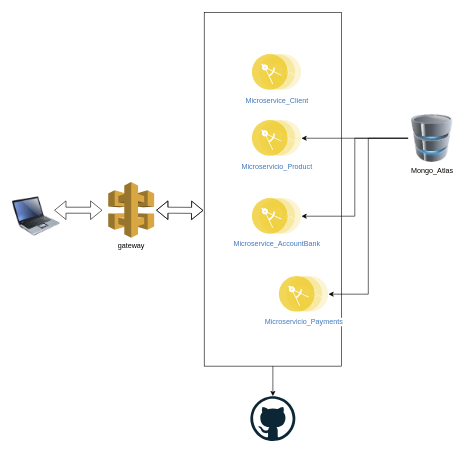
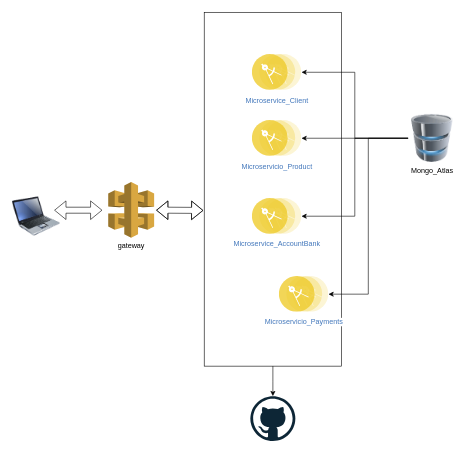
none -> (355, 72)
